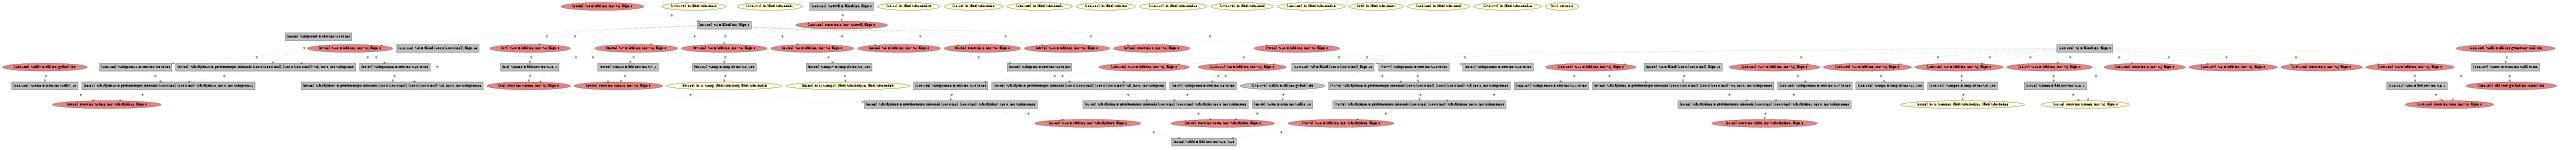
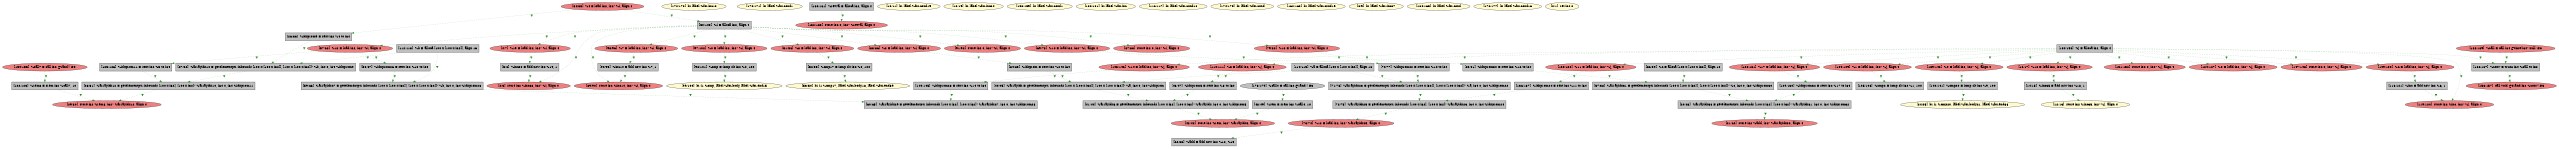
none -> (465, 21)
(2095, 75) -> (2369, 52)
(1088, 123) -> none
